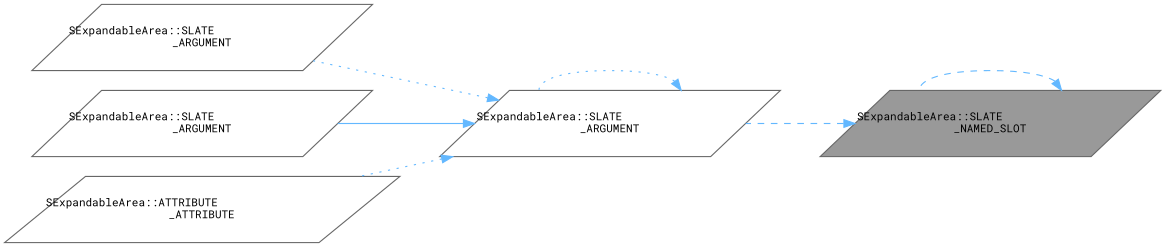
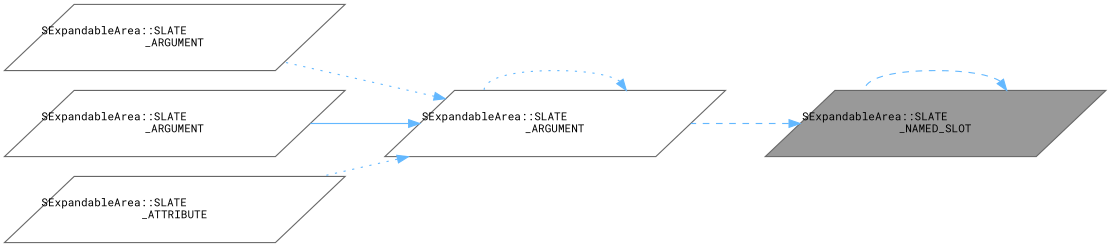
(202, 210) -> (175, 210)
